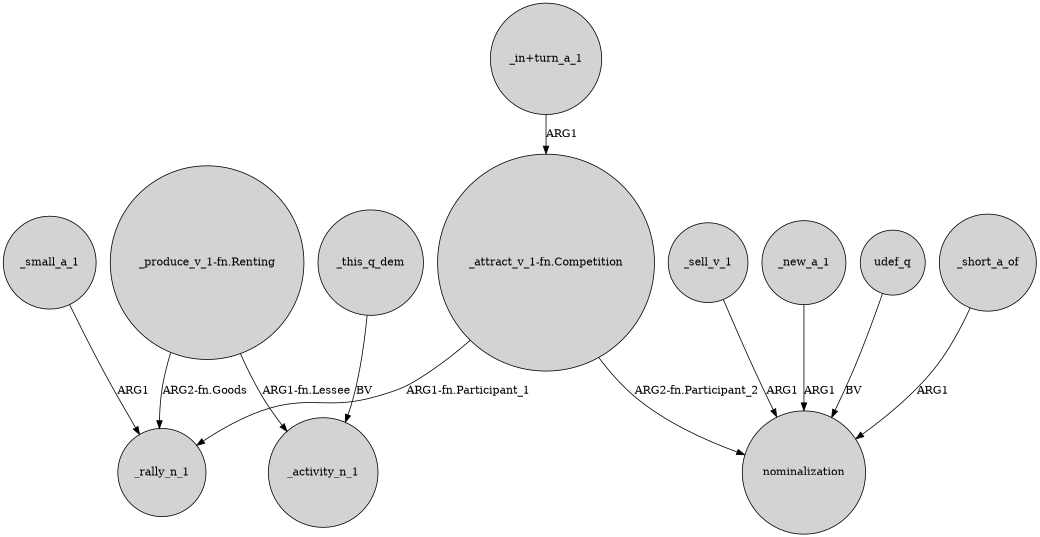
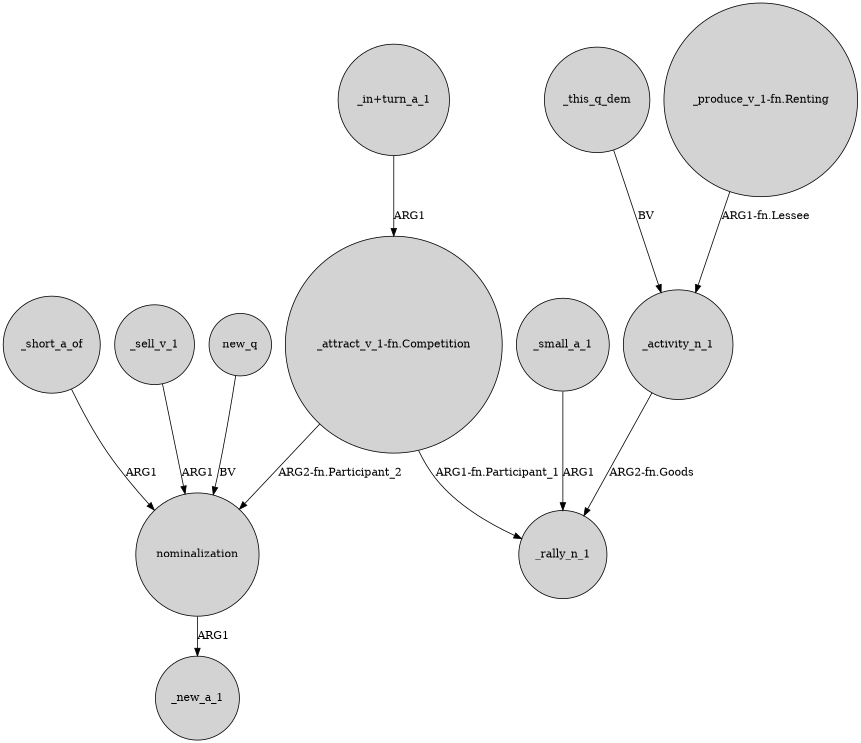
(893, 263) -> (240, 345)
(804, 354) -> (197, 632)
(163, 386) -> (620, 451)
